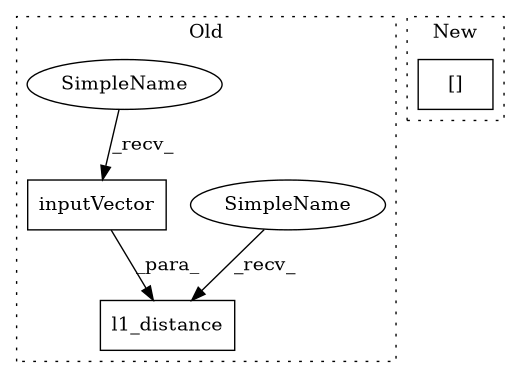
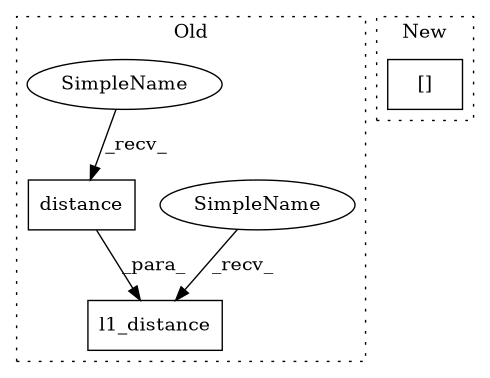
(97, 205) -> (82, 205)
